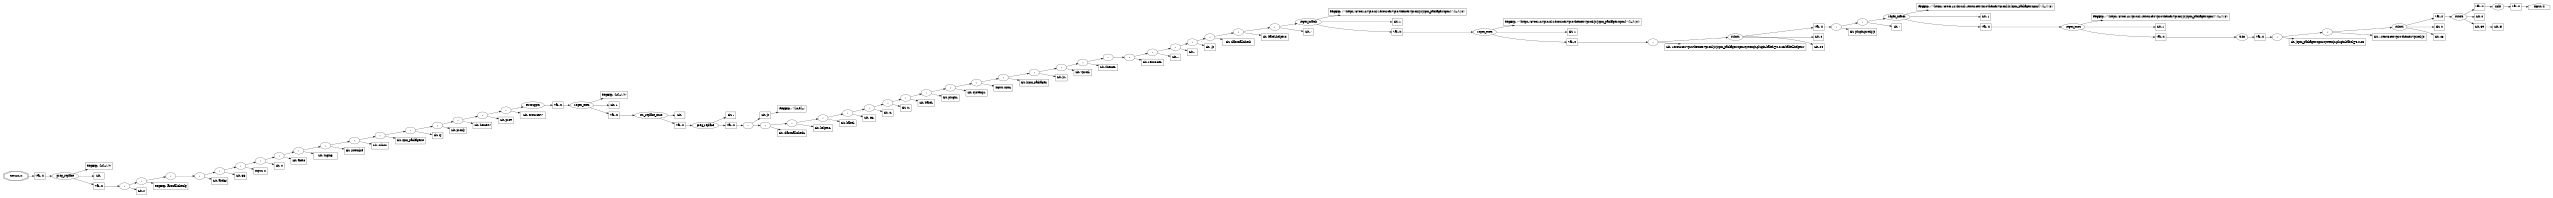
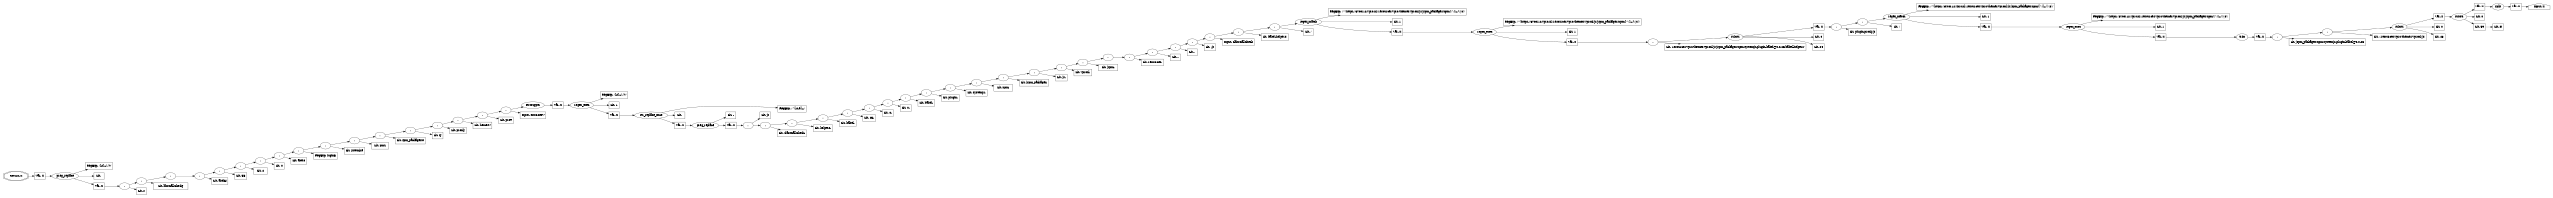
(1238, 42) -> (1238, 42)
(1108, 68) -> (1108, 68)
(1003, 88) -> (1003, 88)
(774, 113) -> (718, 107)
(533, 115) -> (533, 115)
(380, 146) -> (380, 146)
(325, 156) -> (325, 156)
(260, 171) -> (260, 171)
(171, 186) -> (171, 186)
